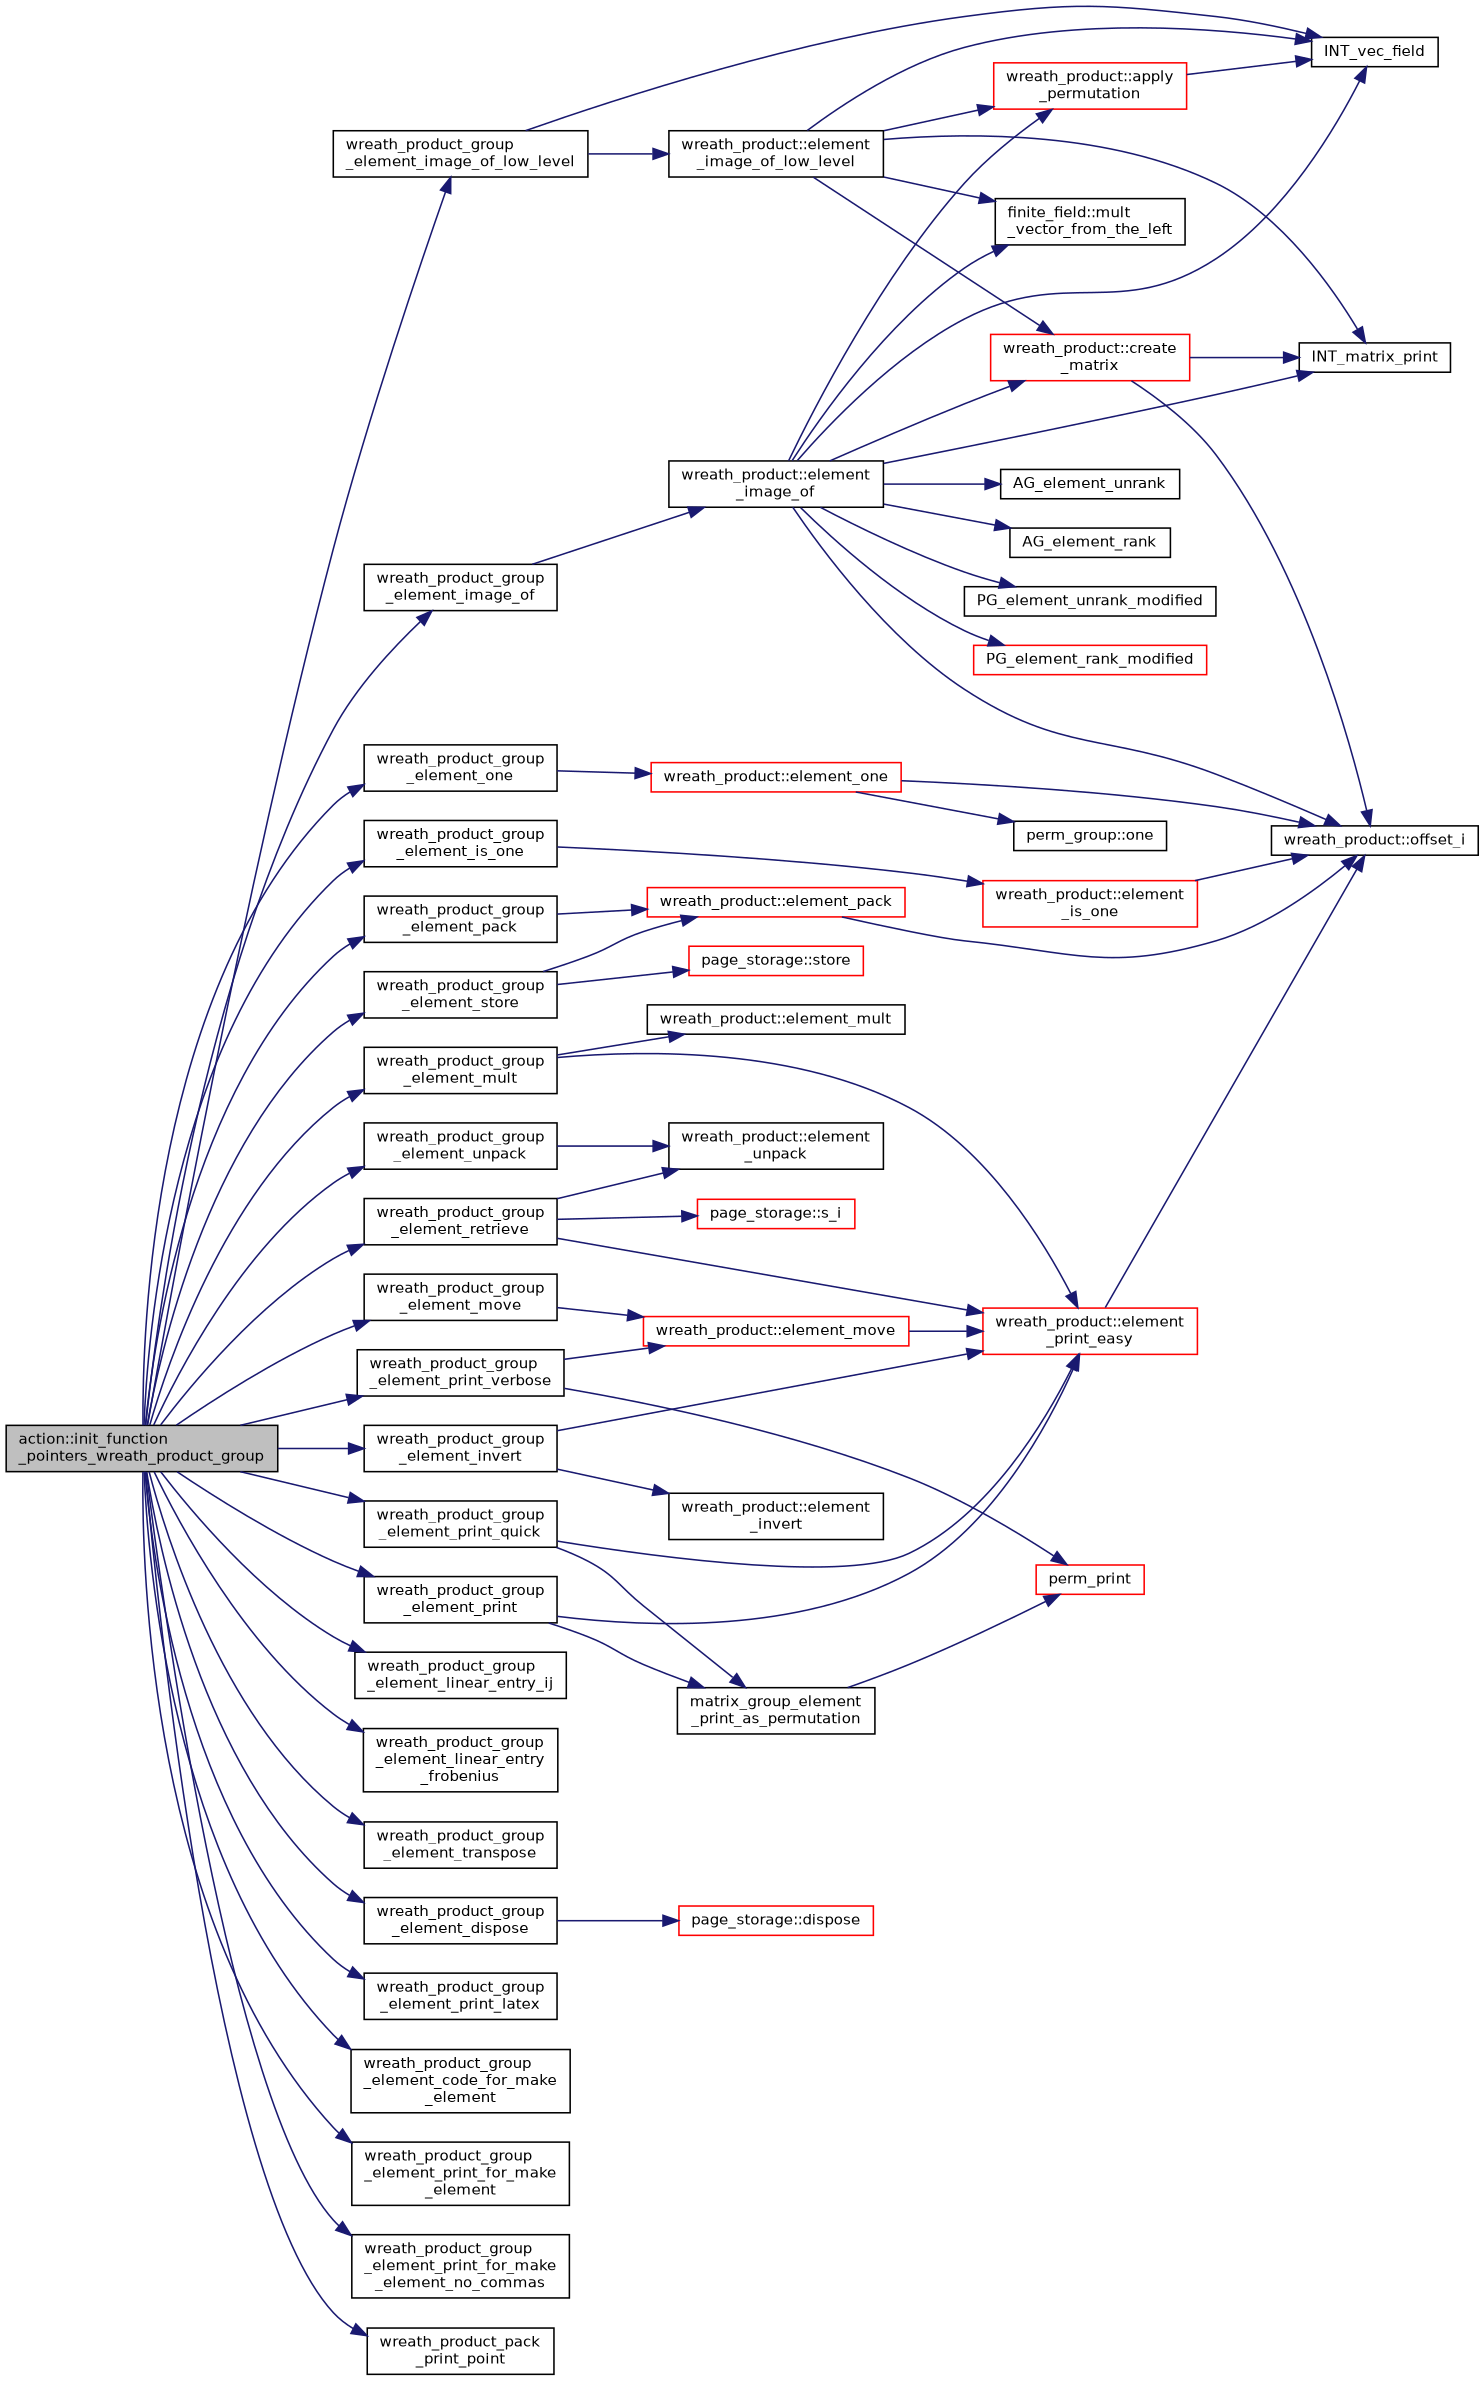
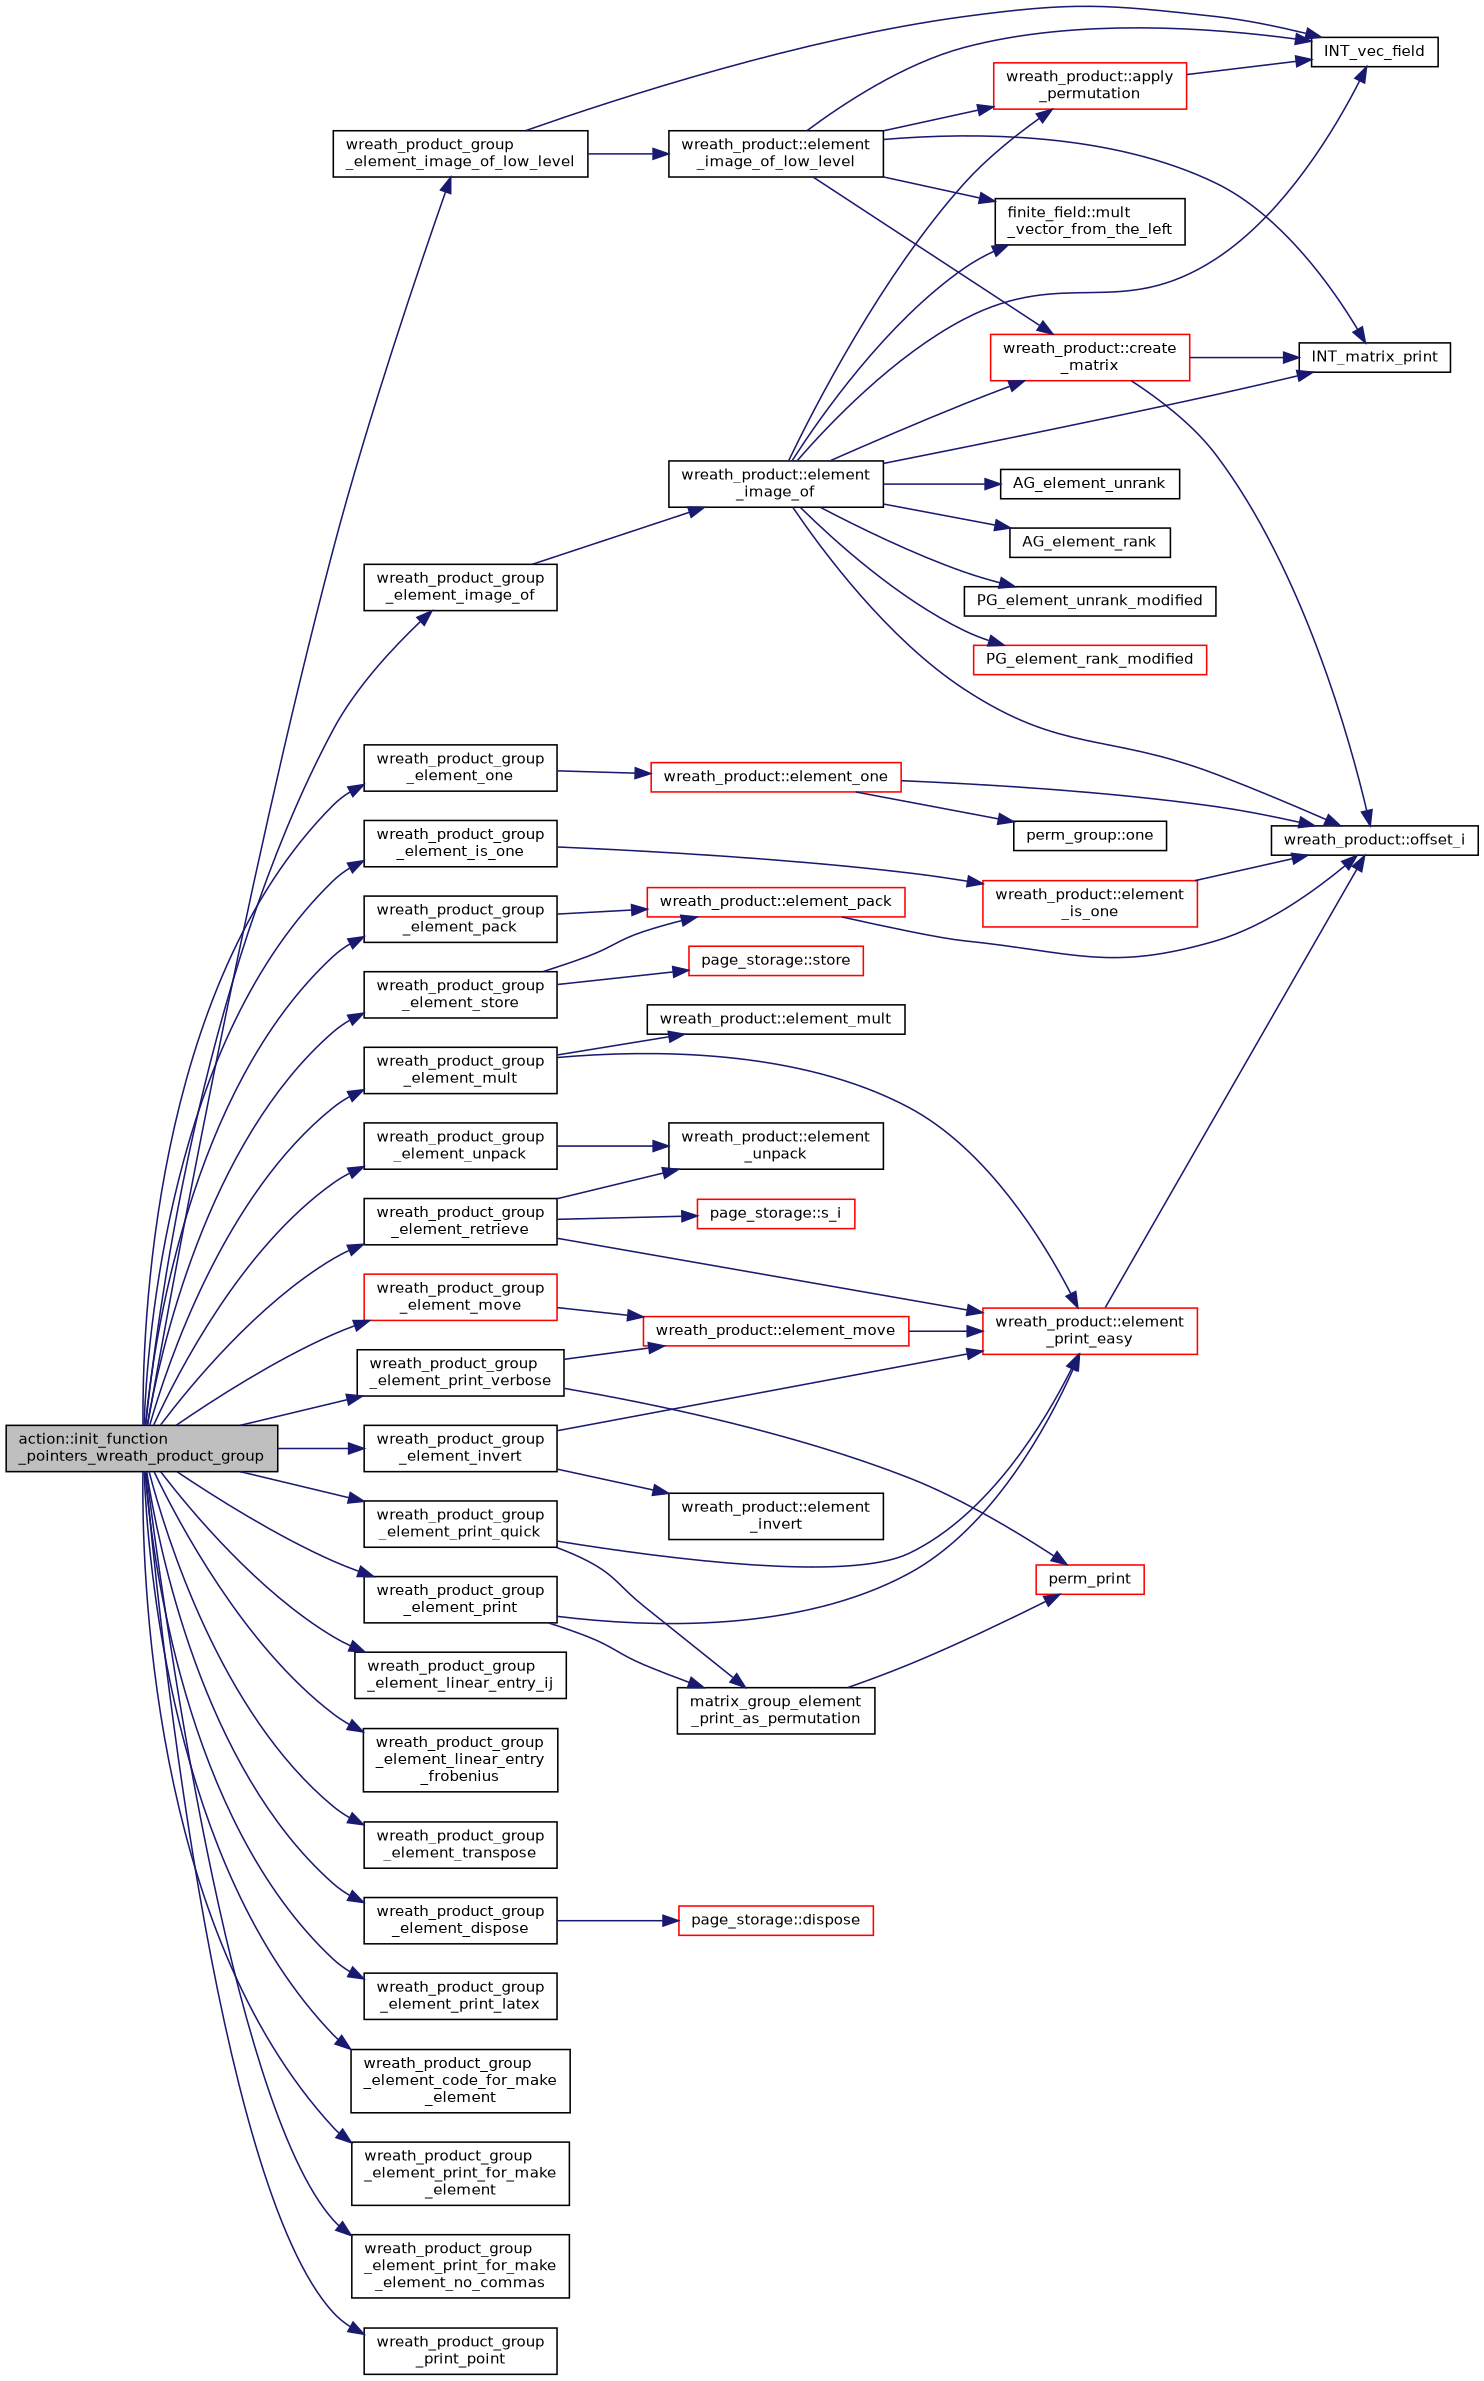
(461, 1297) -> (461, 1297)
(461, 2351) -> (461, 2351)
